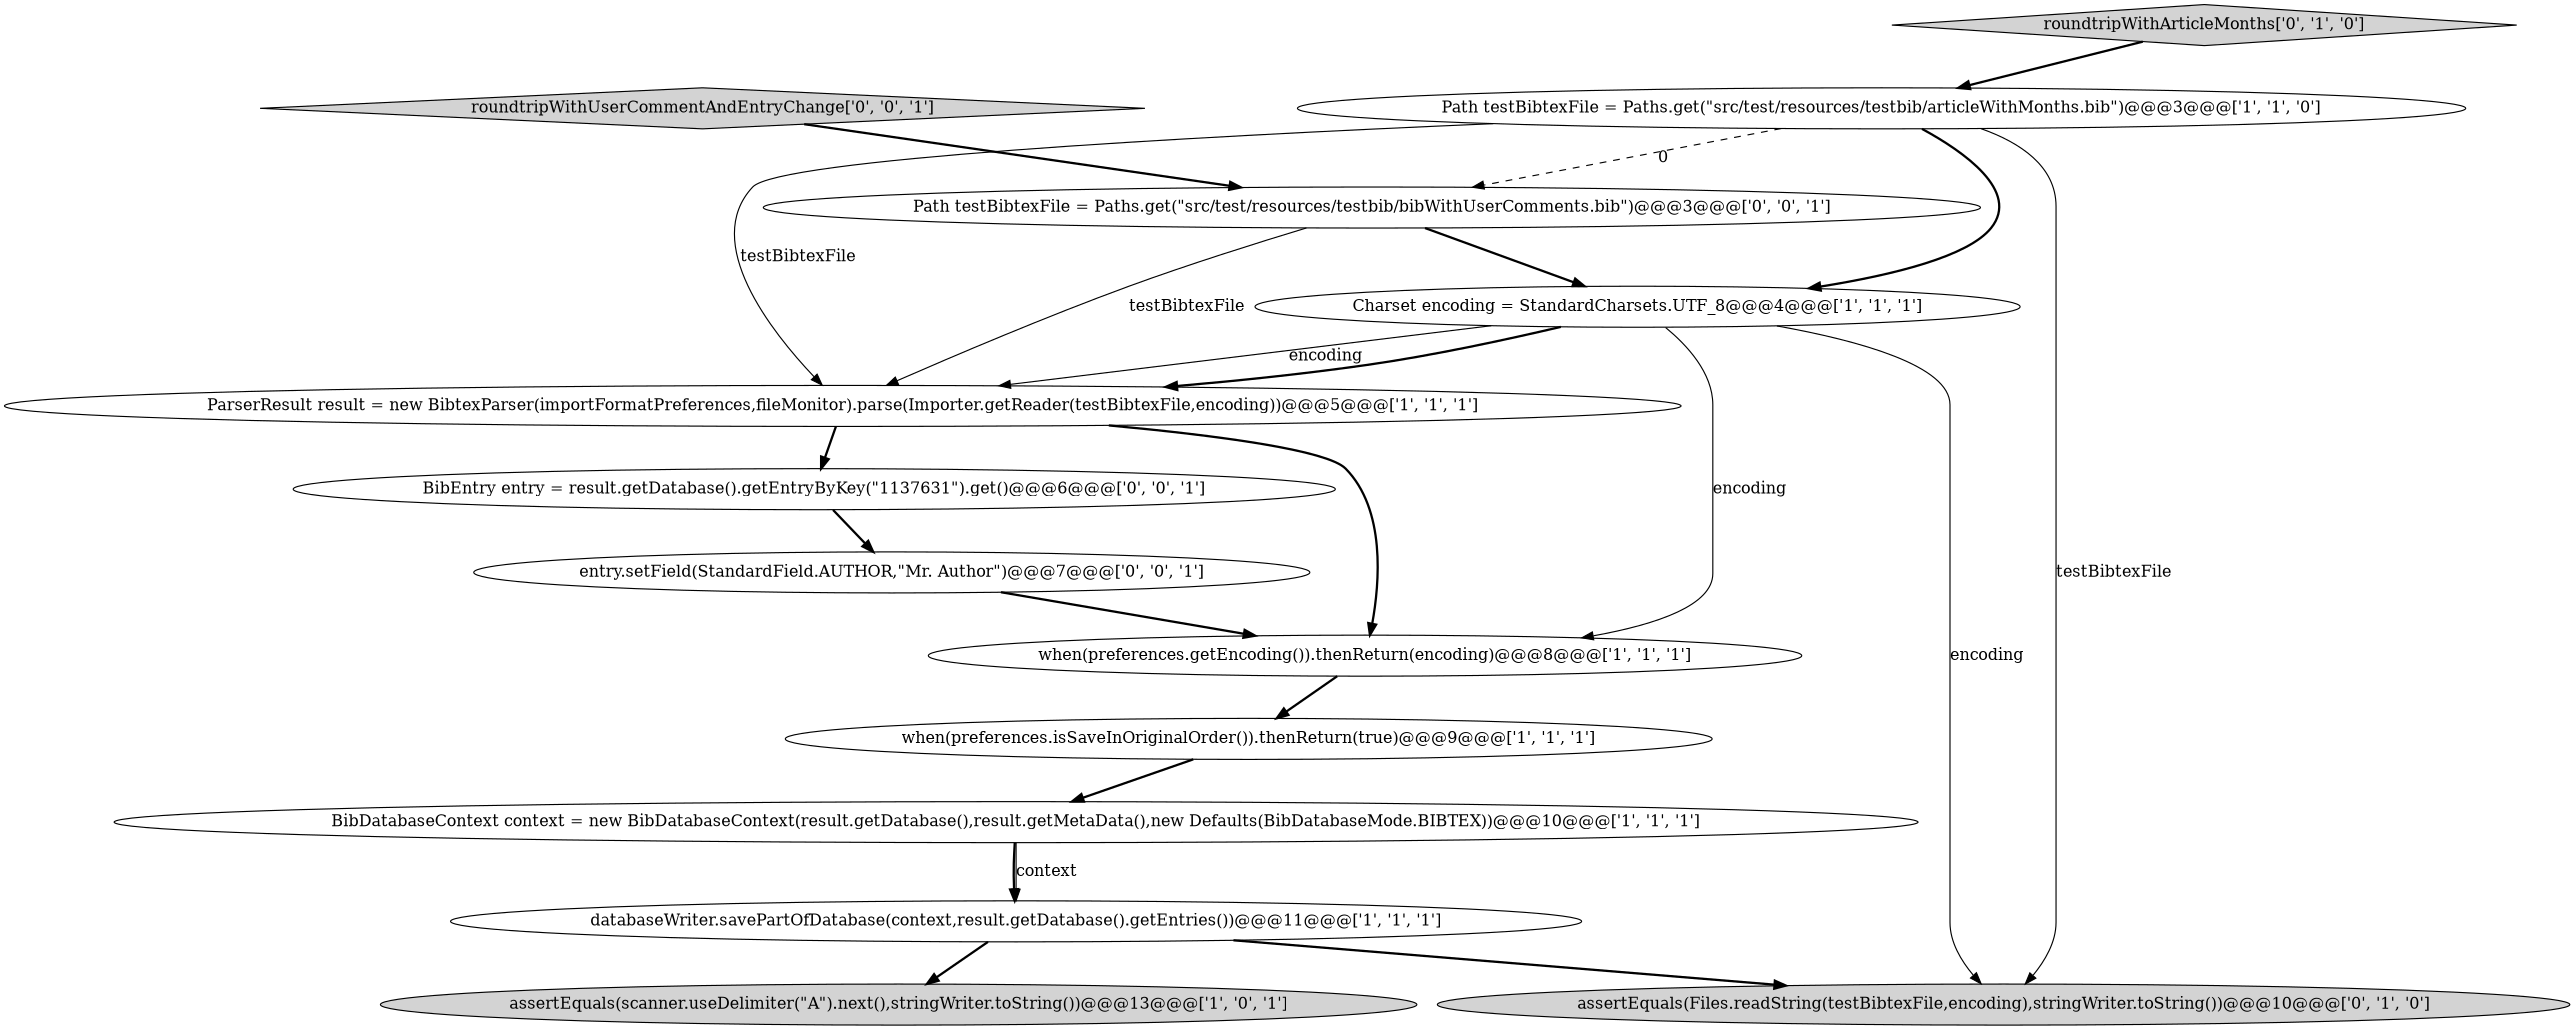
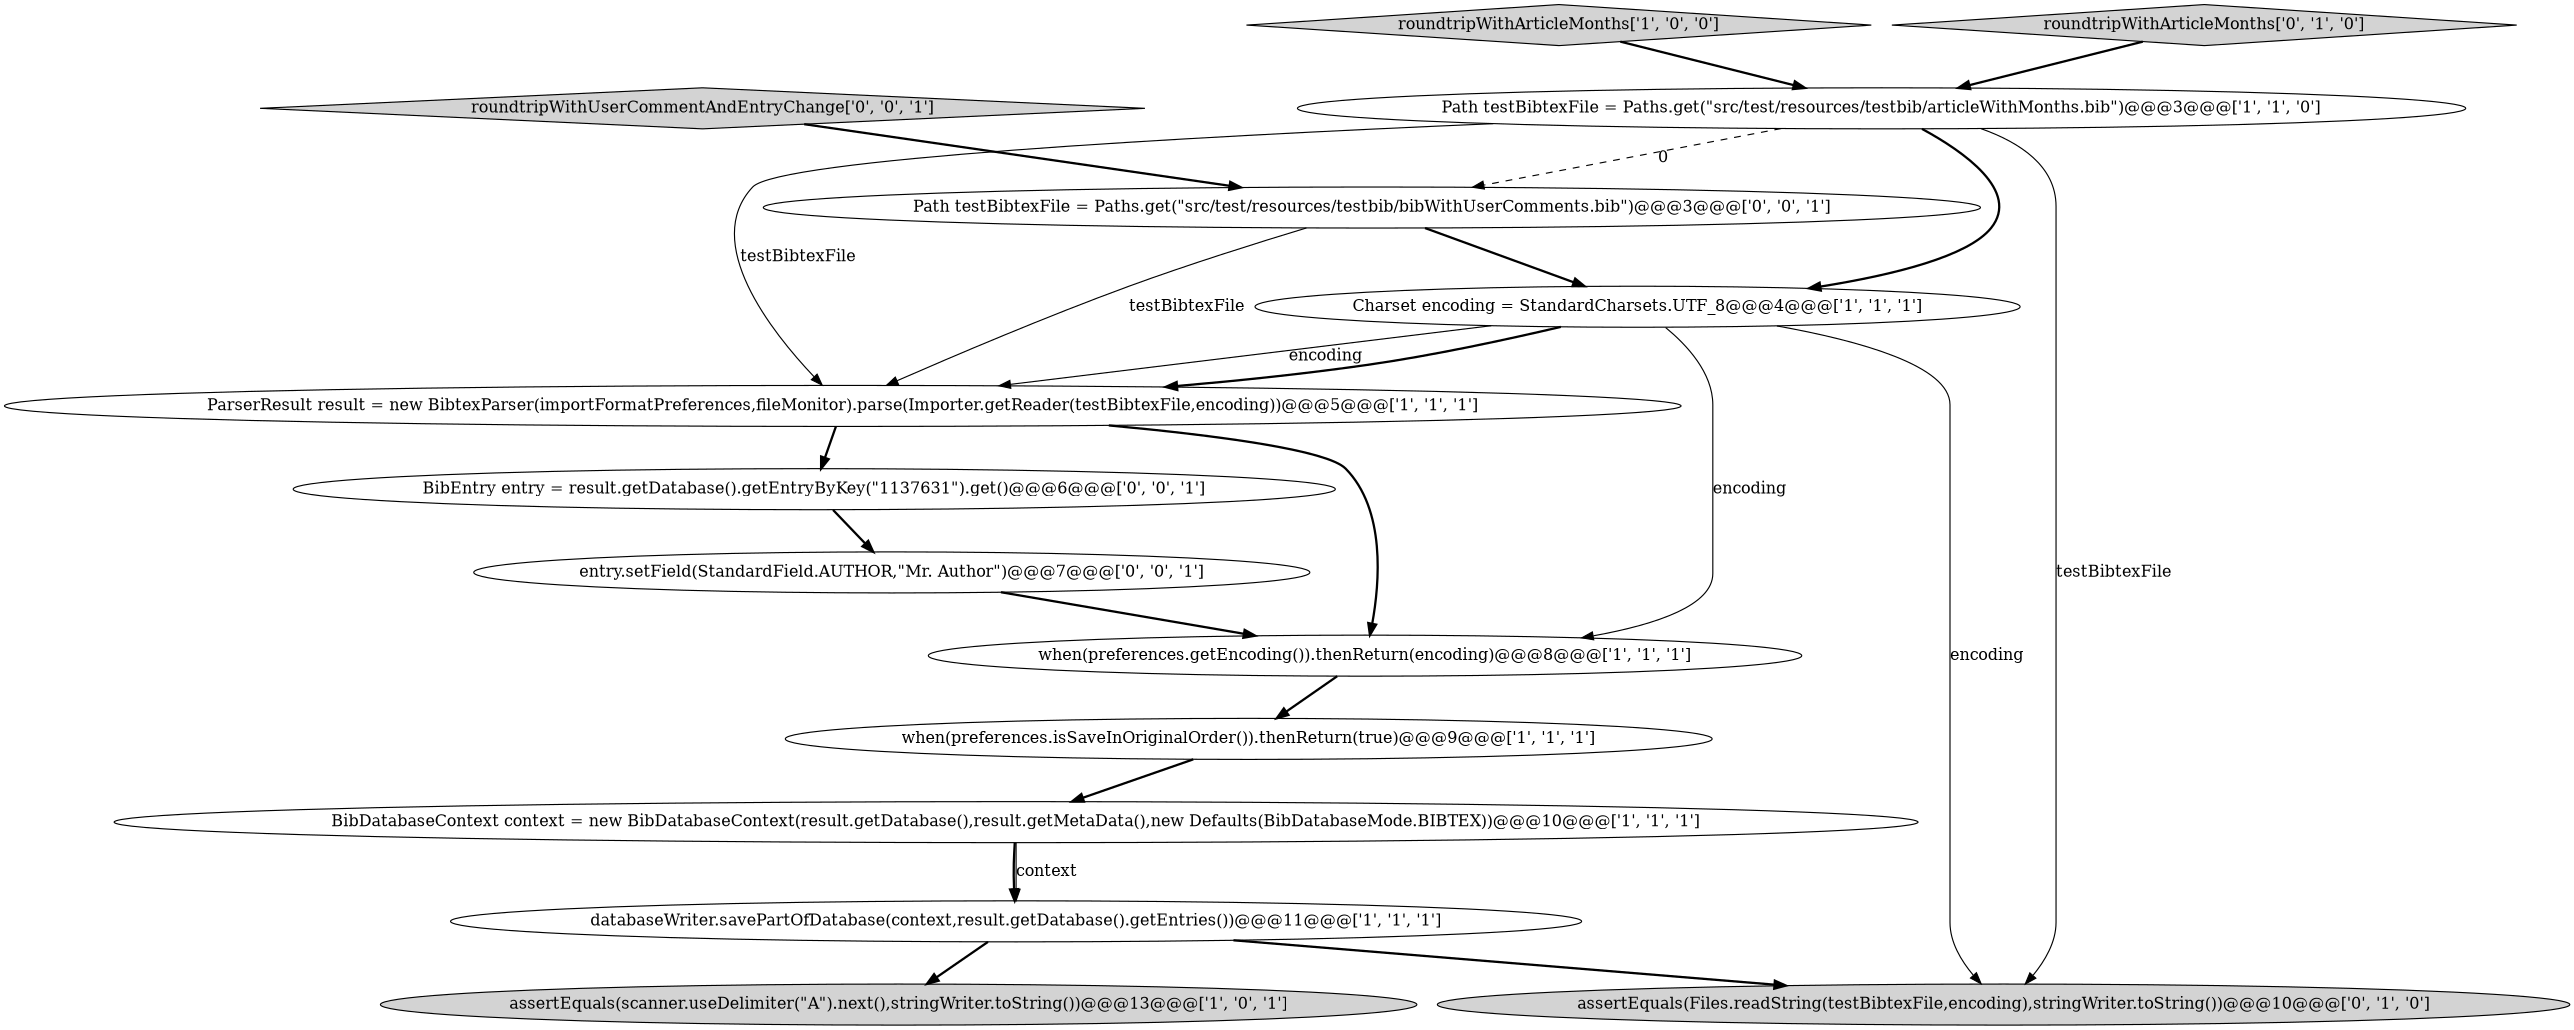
none -> (1559, 25)
